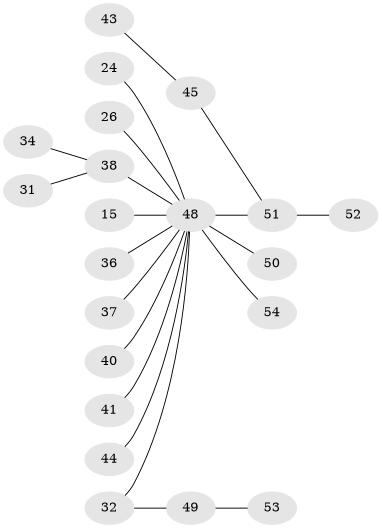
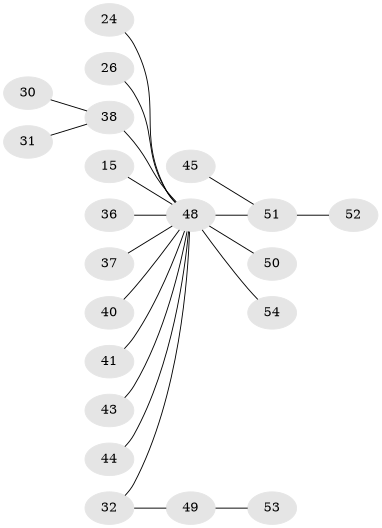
(150, 57) -> (164, 318)
(28, 142) -> (28, 93)
